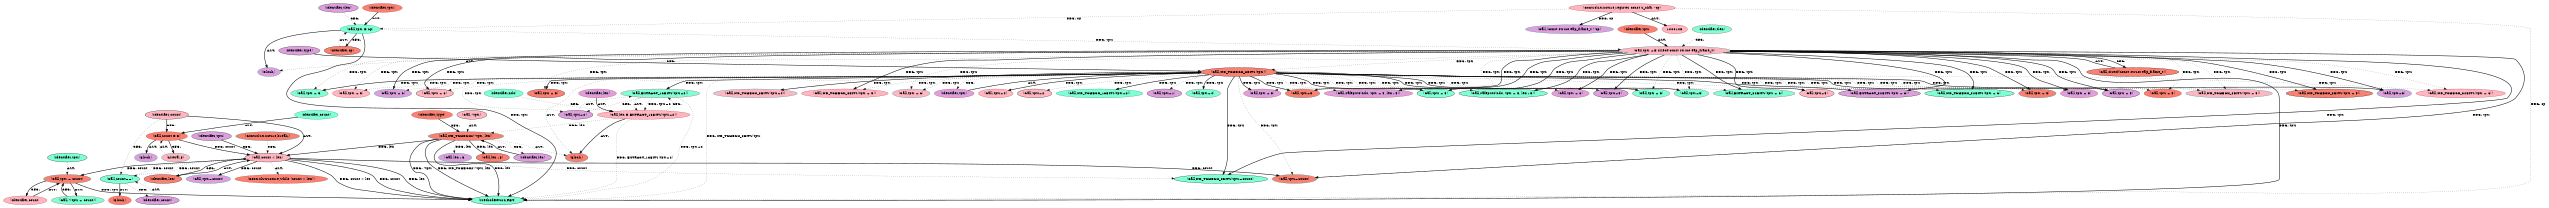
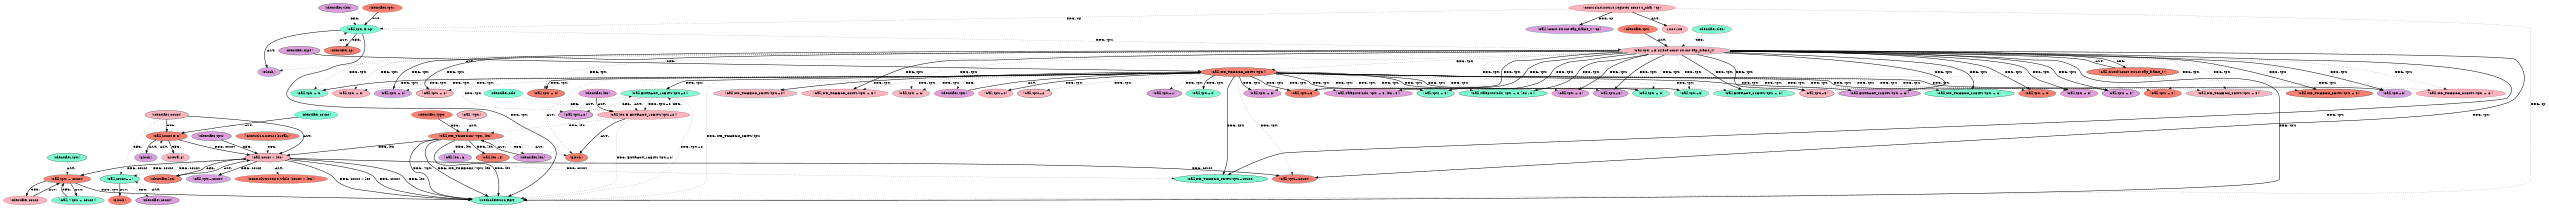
(1099, 93) -> none
(167, 136) -> (167, 136)
